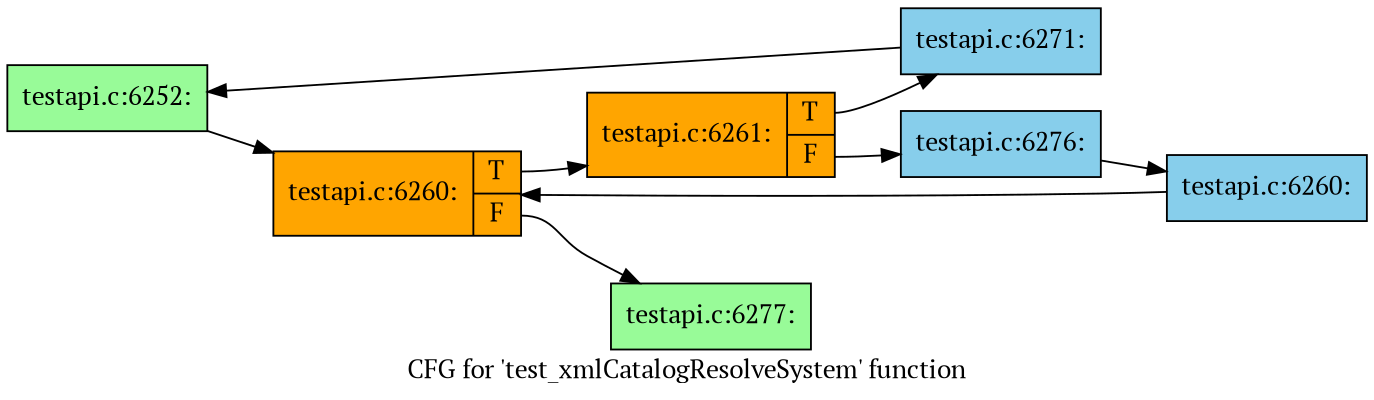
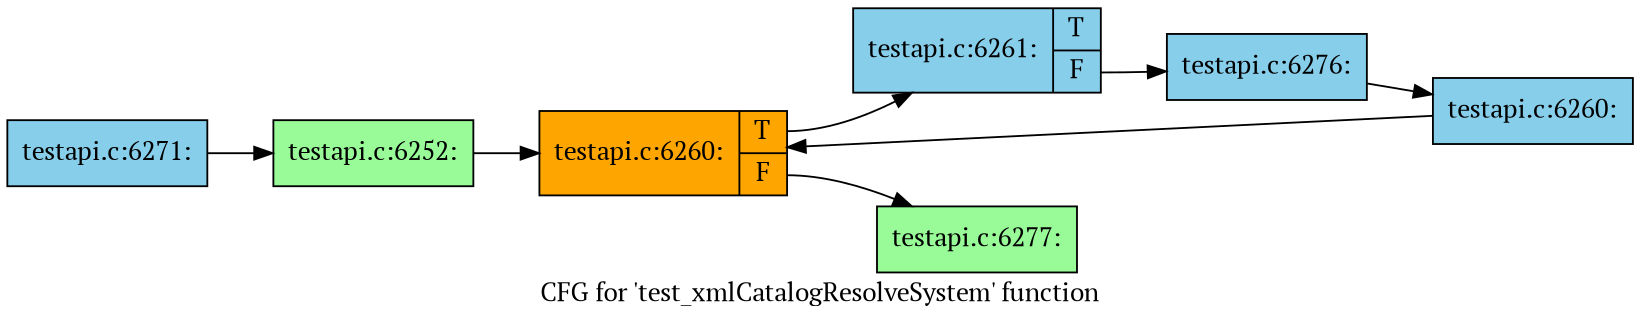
(878, 101) -> none
(711, 135) -> (977, 50)
